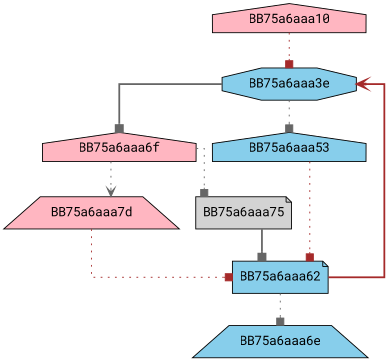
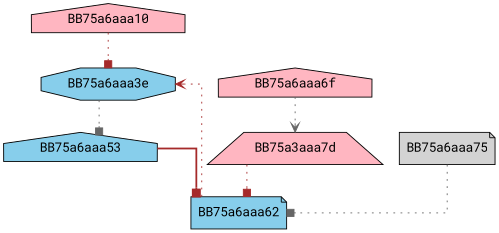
(151, 84) -> none
(204, 164) -> none
(384, 199) -> (202, 132)
(310, 207) -> (196, 149)
(92, 213) -> (295, 148)
(262, 240) -> (396, 213)
(280, 342) -> none
